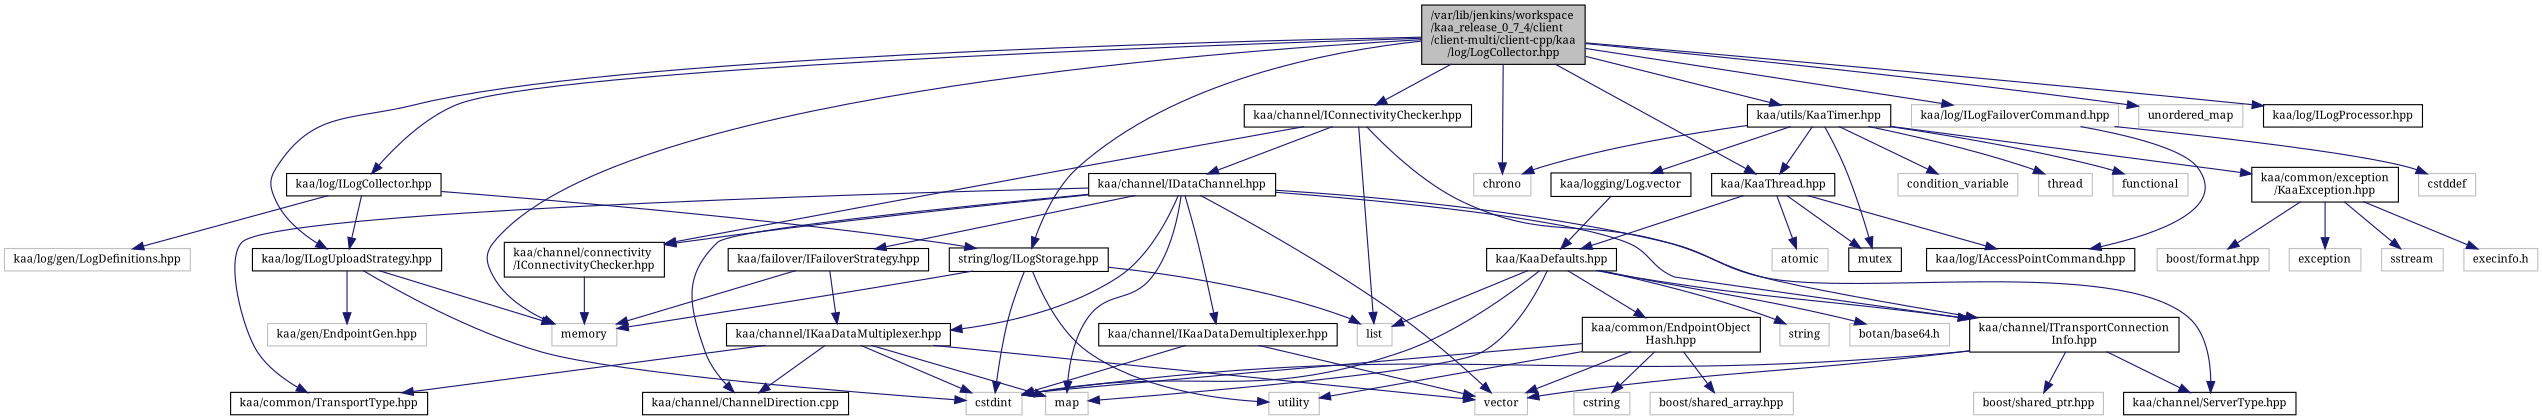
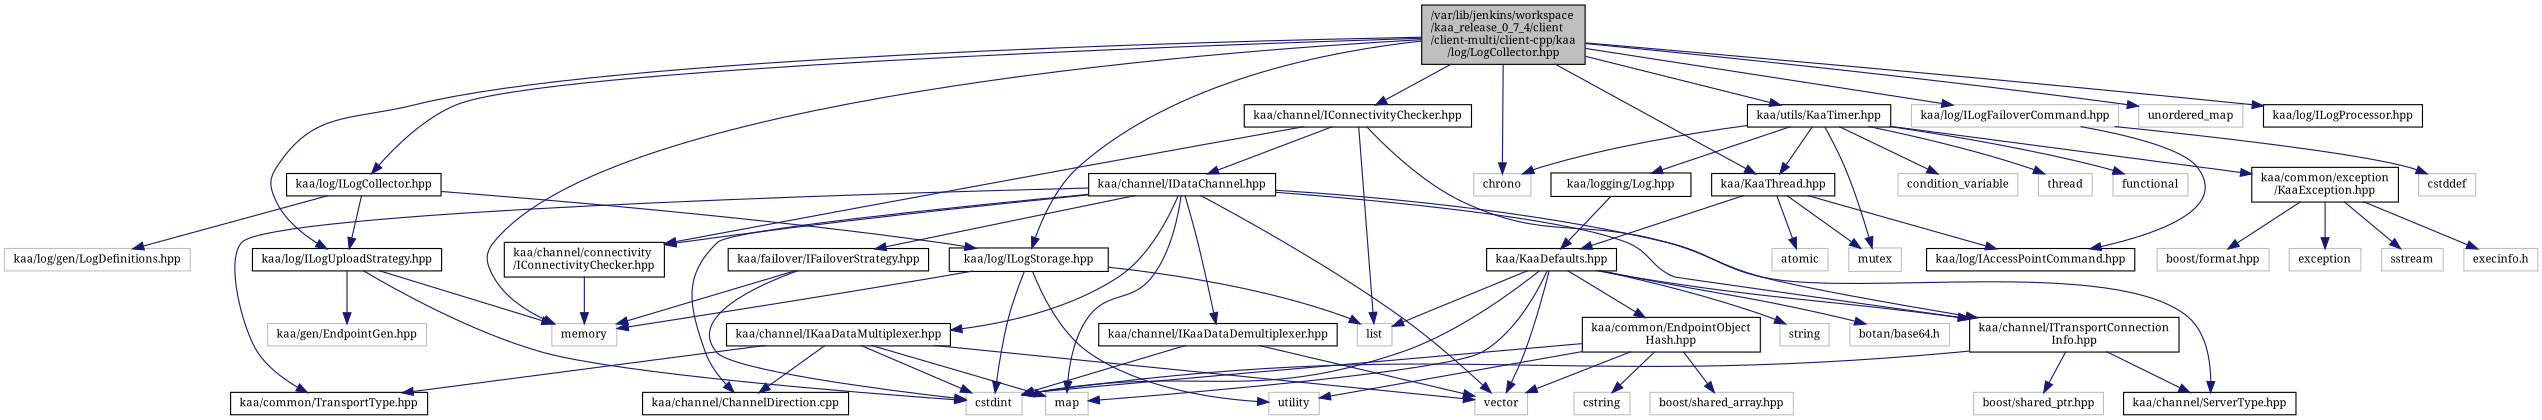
(1621, 185) -> (1621, 185)
(1029, 260) -> (1029, 260)
(1875, 260) -> (1875, 260)
(832, 287) -> (768, 370)
(1754, 372) -> (1533, 327)
